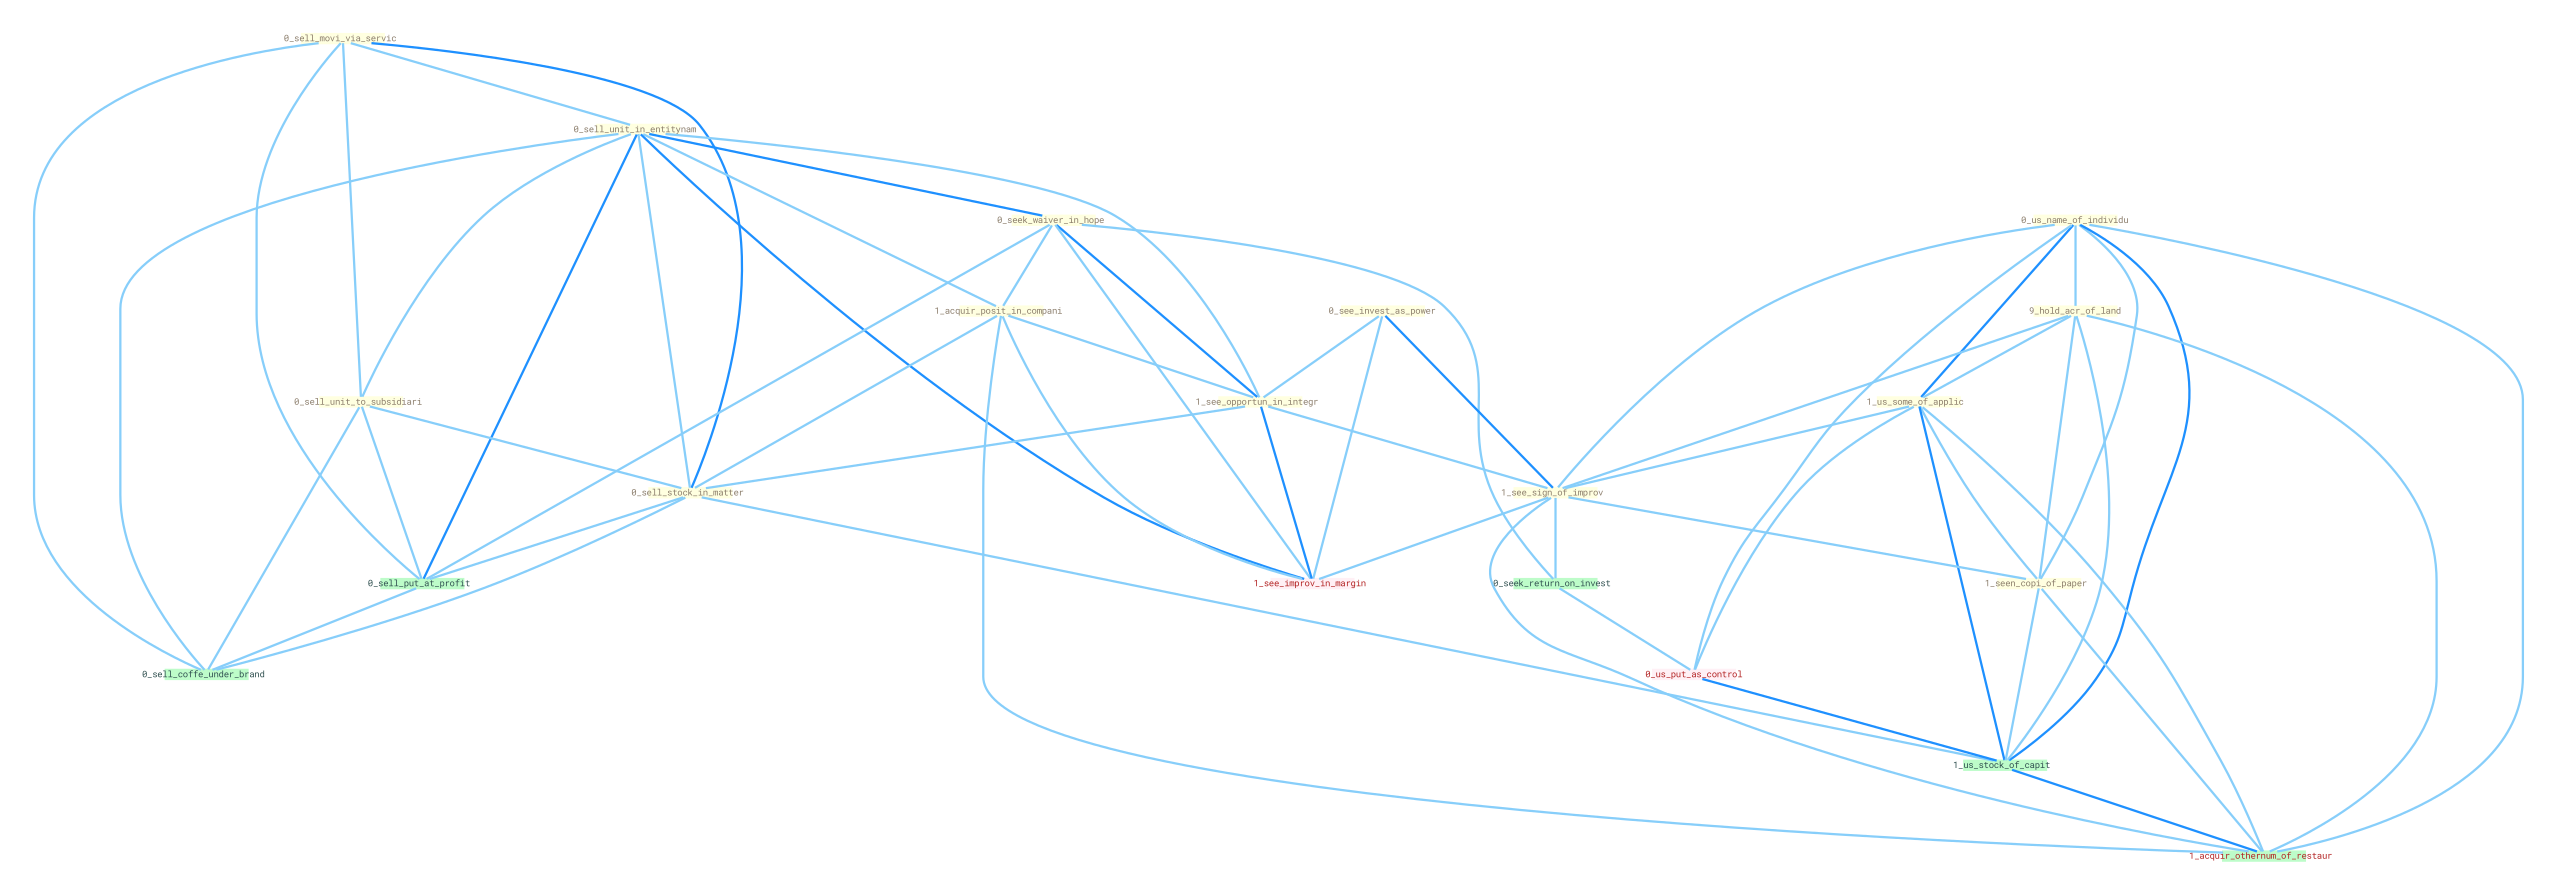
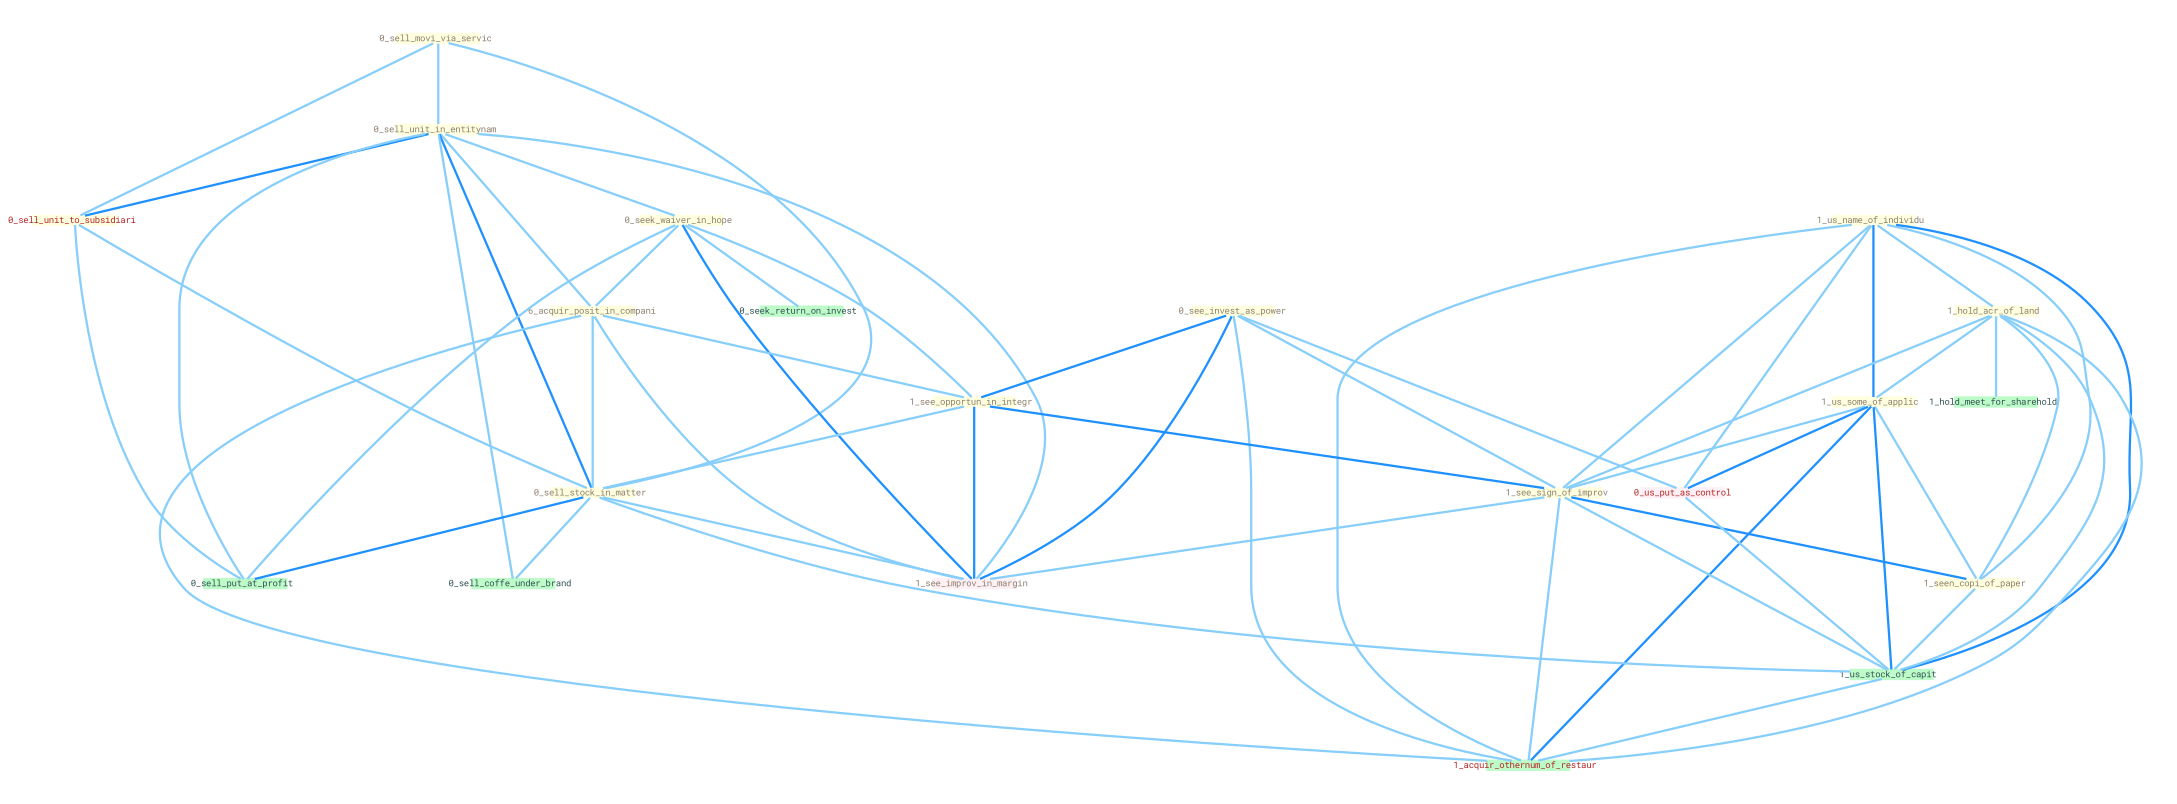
(685, 114) -> (821, 244)
(846, 175) -> (560, 175)
(1009, 181) -> none
(2076, 220) -> (1873, 220)
(466, 234) -> (257, 175)
(34, 303) -> none
(664, 311) -> (512, 302)
(1001, 311) -> (593, 311)
(1157, 311) -> (833, 289)
(2076, 311) -> (1996, 311)
(258, 327) -> none
(530, 357) -> (180, 304)
(1321, 357) -> (1104, 356)
(948, 395) -> (880, 247)
(1465, 398) -> (1396, 402)
(361, 402) -> (75, 220)
(1183, 402) -> (809, 401)
none -> (1996, 402)
(1408, 447) -> (1267, 447)
(1348, 448) -> (1132, 474)
(1807, 482) -> (1778, 447)
(284, 538) -> none
(556, 538) -> (419, 538)
none -> (783, 538)
(1556, 538) -> (1726, 584)
(1797, 538) -> (1769, 538)
(1313, 584) -> (974, 584)
(2114, 596) -> (1693, 592)
(319, 627) -> none
(1625, 629) -> (1458, 402)
(1813, 710) -> (1787, 584)
(2152, 720) -> (1258, 619)
(2135, 811) -> (1710, 720)
